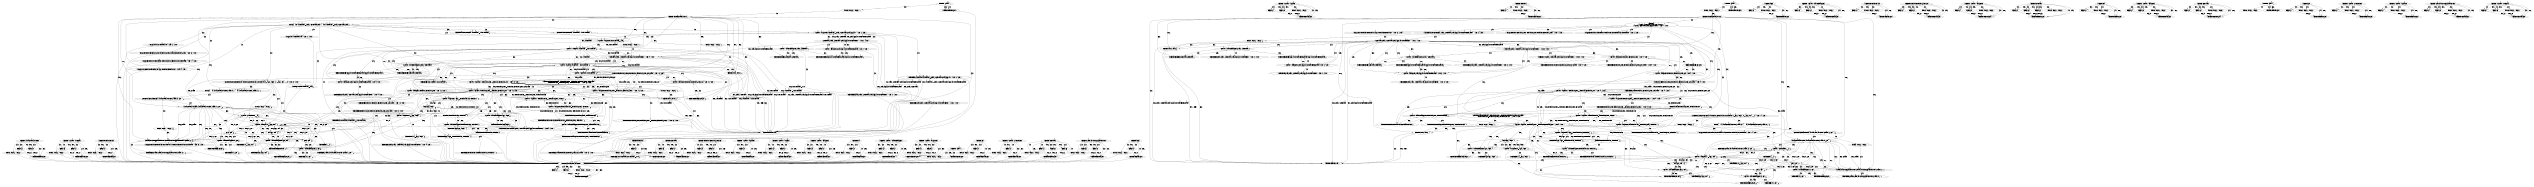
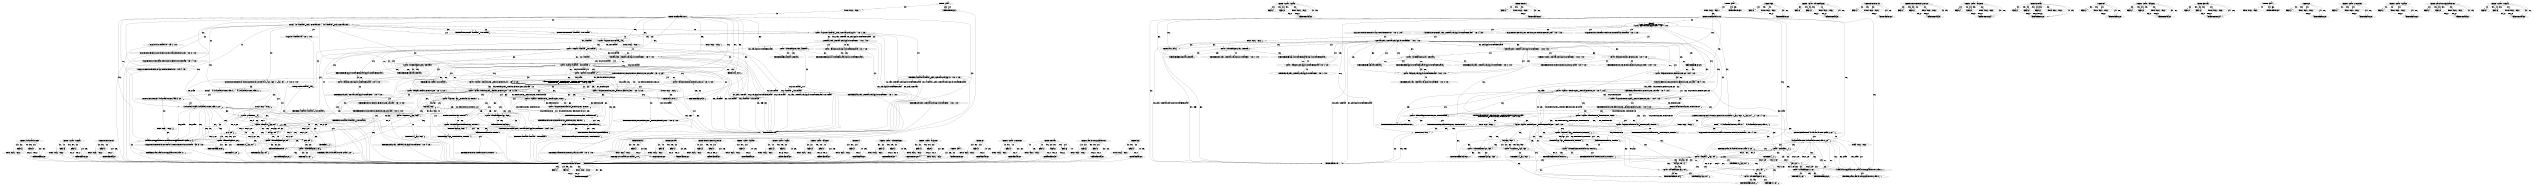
none -> (308, 111)
none -> (530, 137)
